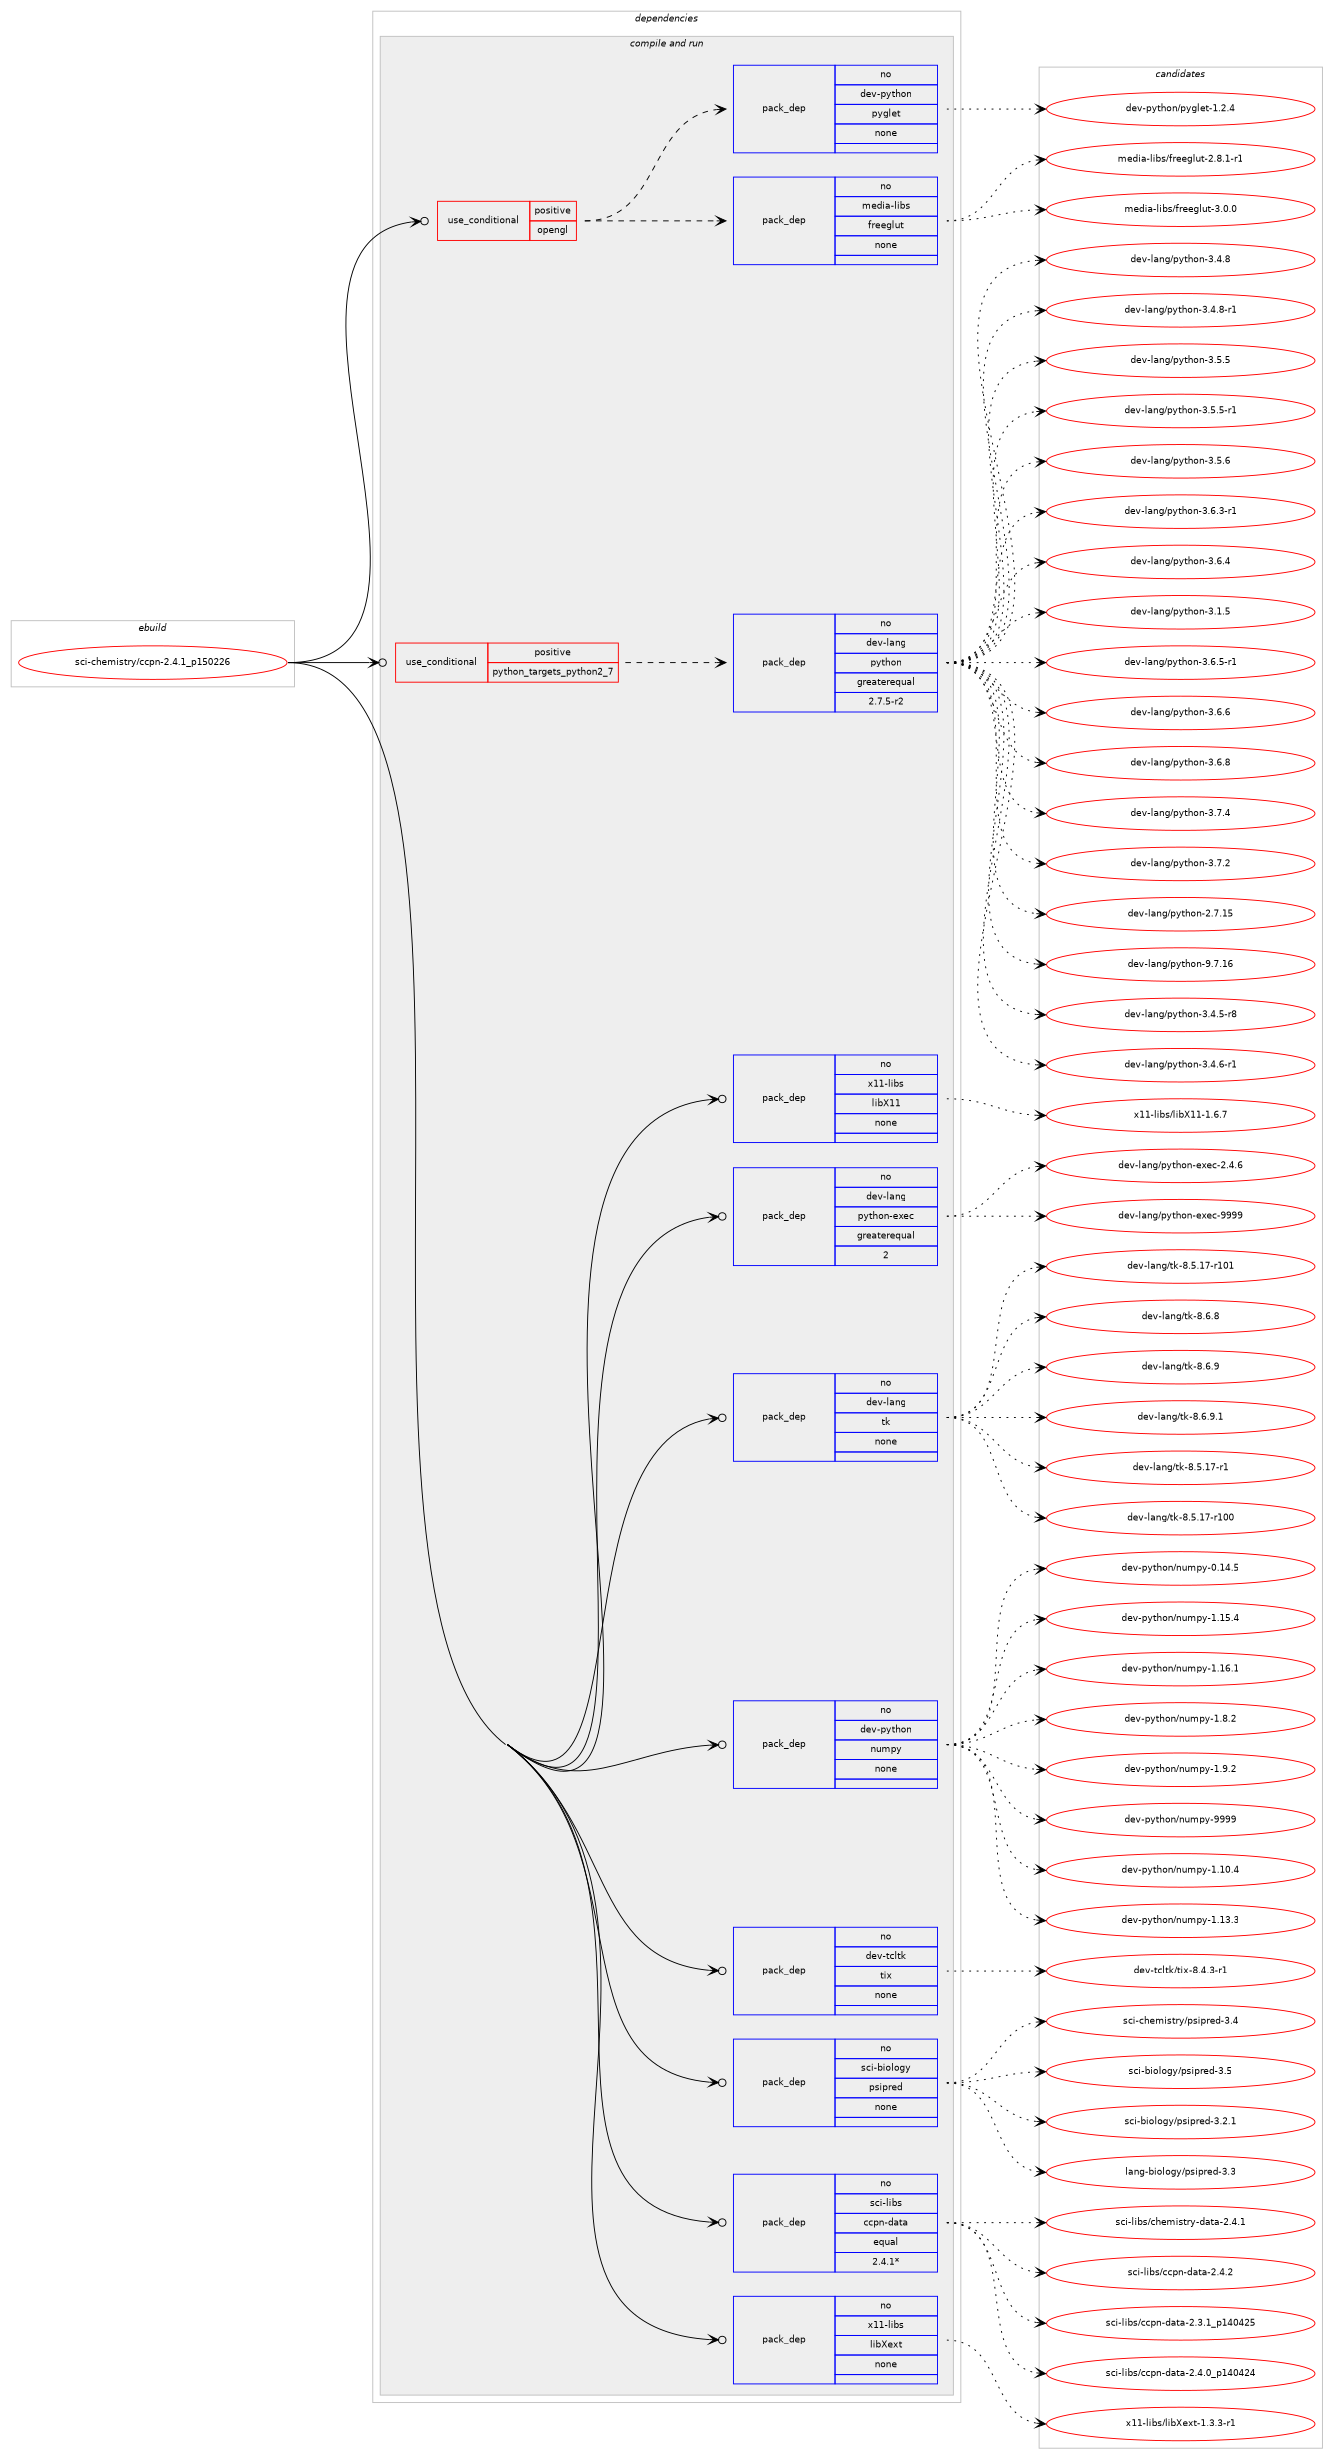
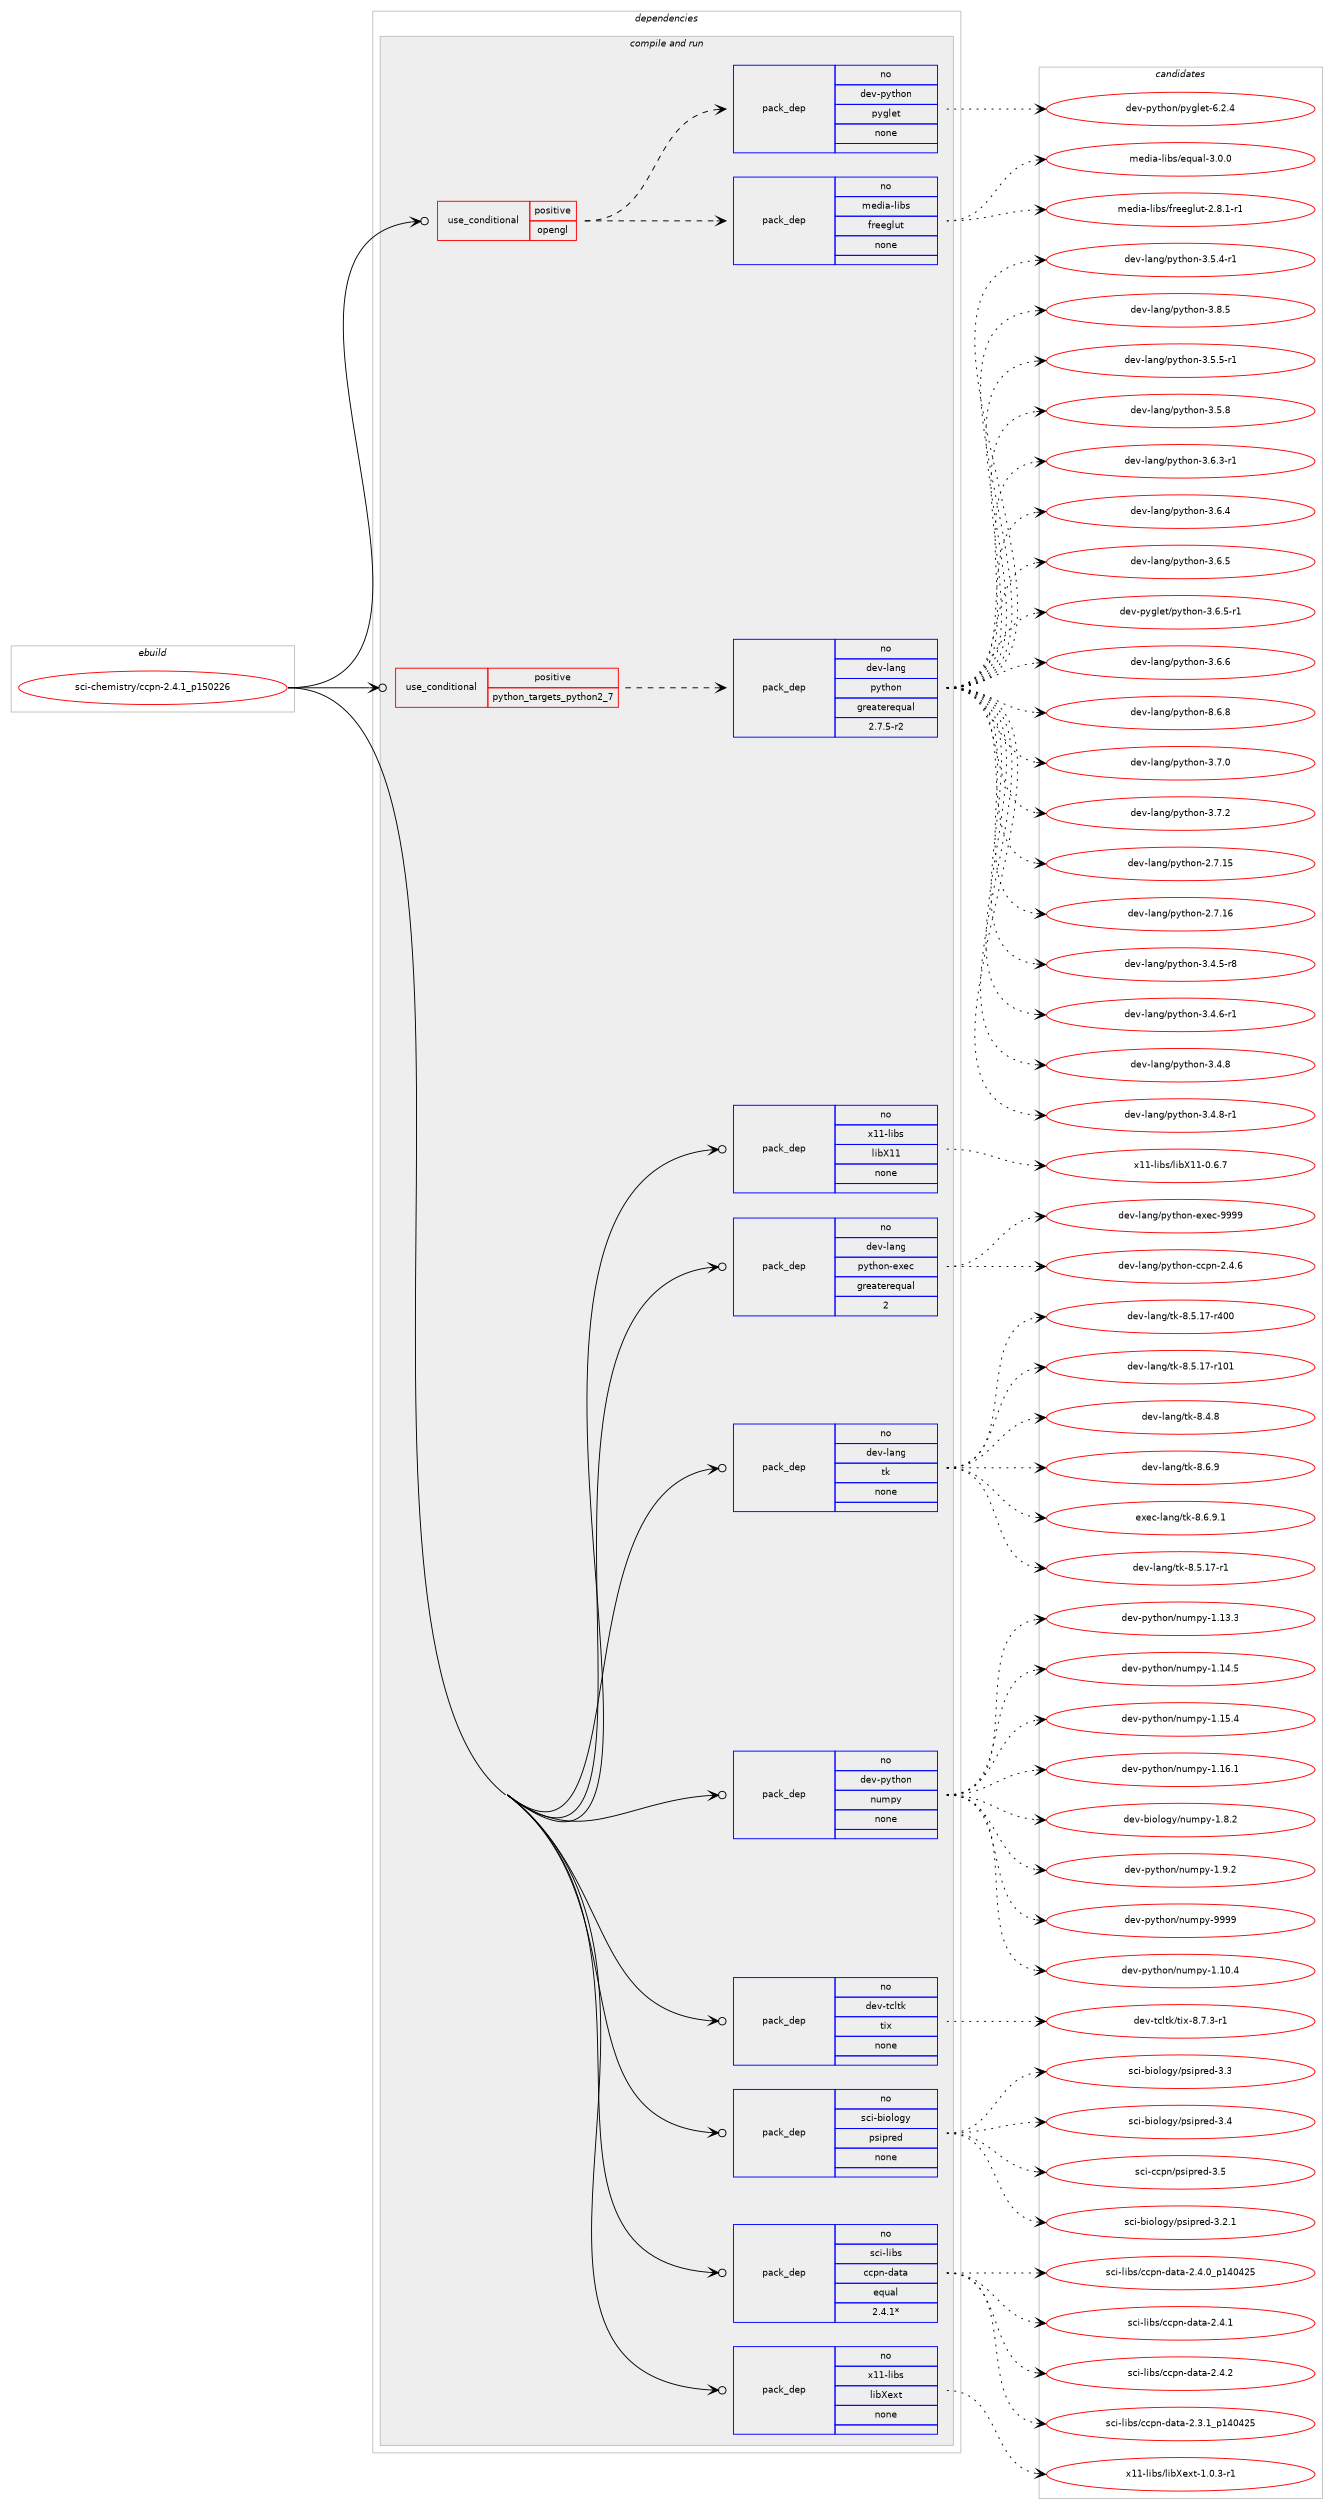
(1181, 109) -> (1181, 109)
(1181, 210) -> (1181, 159)
none -> (1181, 260)
(1181, 361) -> (1181, 310)
(1181, 461) -> (1181, 411)
(1181, 612) -> (1181, 562)
(1181, 663) -> (1181, 612)
(1181, 763) -> (1181, 713)
(1181, 814) -> (1181, 763)
(1181, 965) -> (1181, 914)
(1181, 1116) -> (1181, 1166)
(1181, 1166) -> (1181, 1267)
(1181, 1317) -> (1181, 1417)
(1181, 1417) -> (1181, 1518)
(1181, 1518) -> (1181, 1317)
(1181, 1568) -> (1181, 1669)
(1181, 1719) -> (1181, 1820)
(1181, 1971) -> (1181, 2021)
(1181, 2021) -> (1181, 2122)
(1181, 2072) -> (1181, 2172)
(1181, 2172) -> (1181, 2072)
(1181, 2223) -> (1181, 2323)
(1181, 2374) -> (1181, 2273)
(1181, 2424) -> (1181, 2474)
